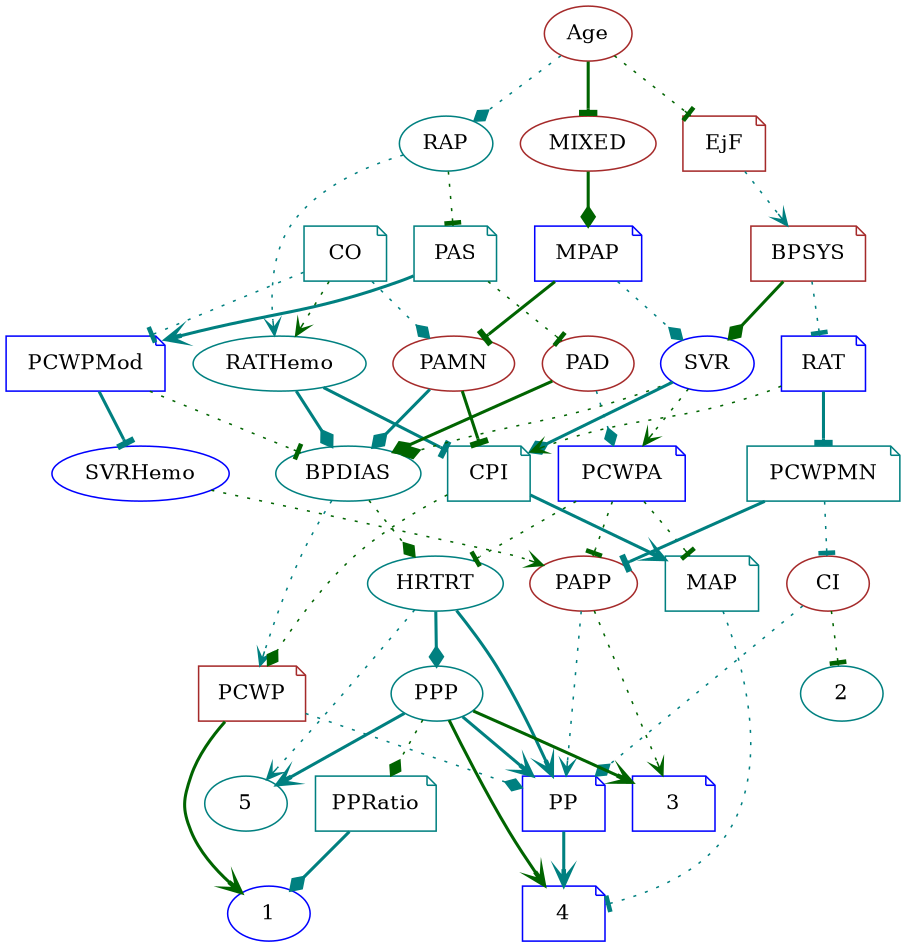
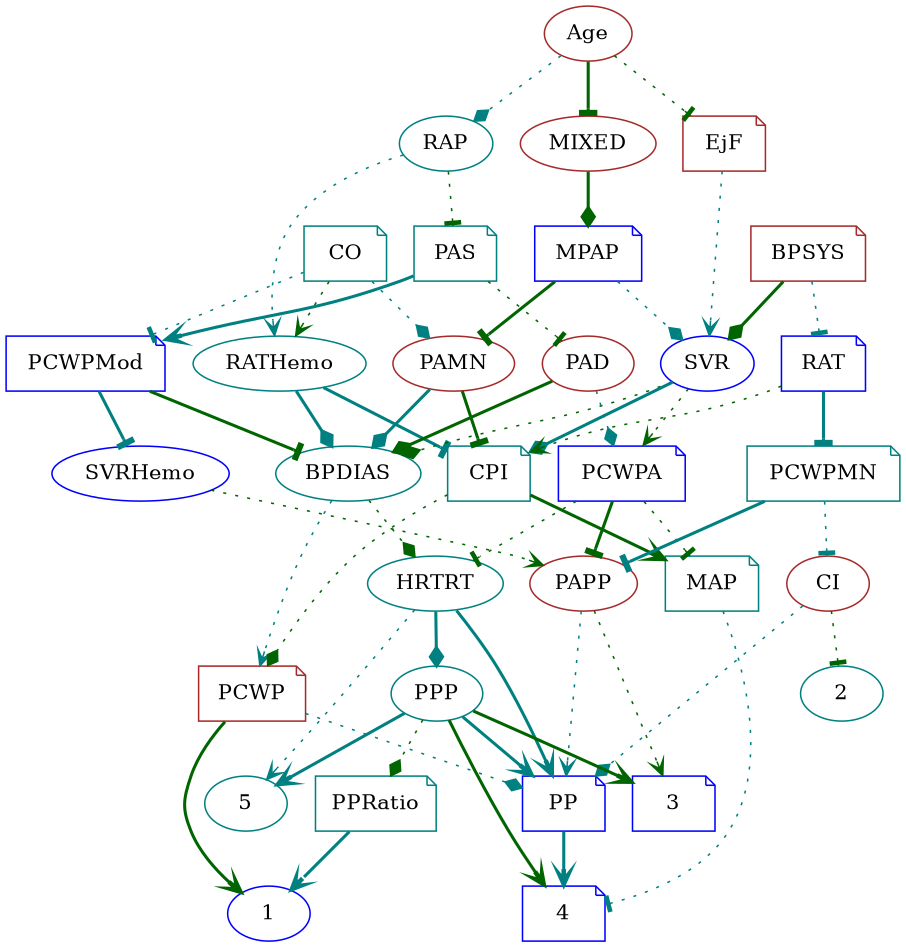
(761, 193) -> (716, 246)
(222, 421) -> (222, 421)
(606, 520) -> (606, 520)
(591, 524) -> (591, 524)
(327, 854) -> (327, 854)
